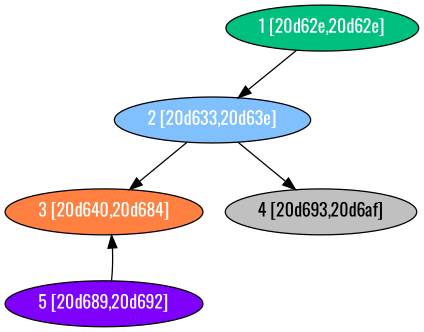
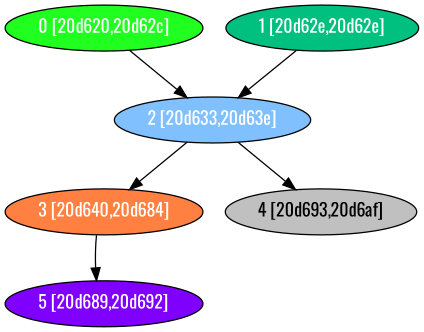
none -> (104, 28)
(113, 264) -> (95, 252)
